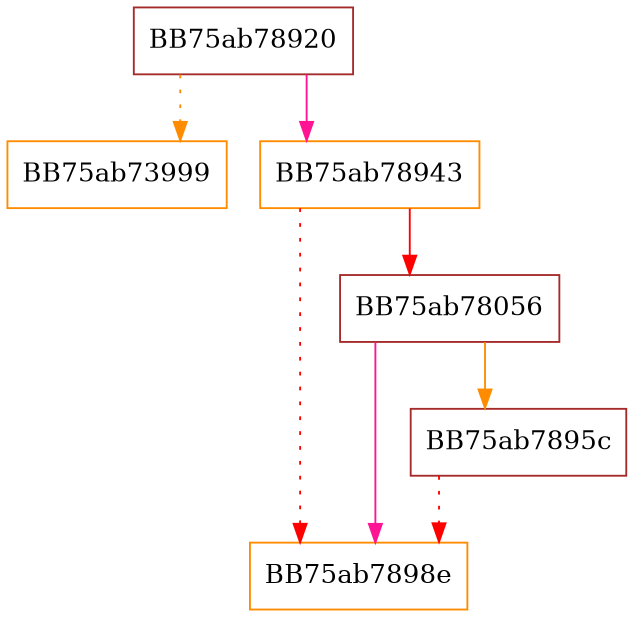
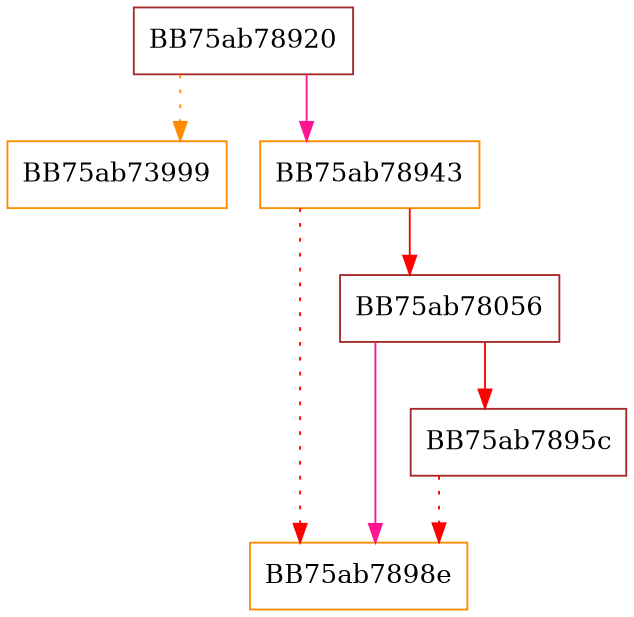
(485, 366) -> (485, 366)
